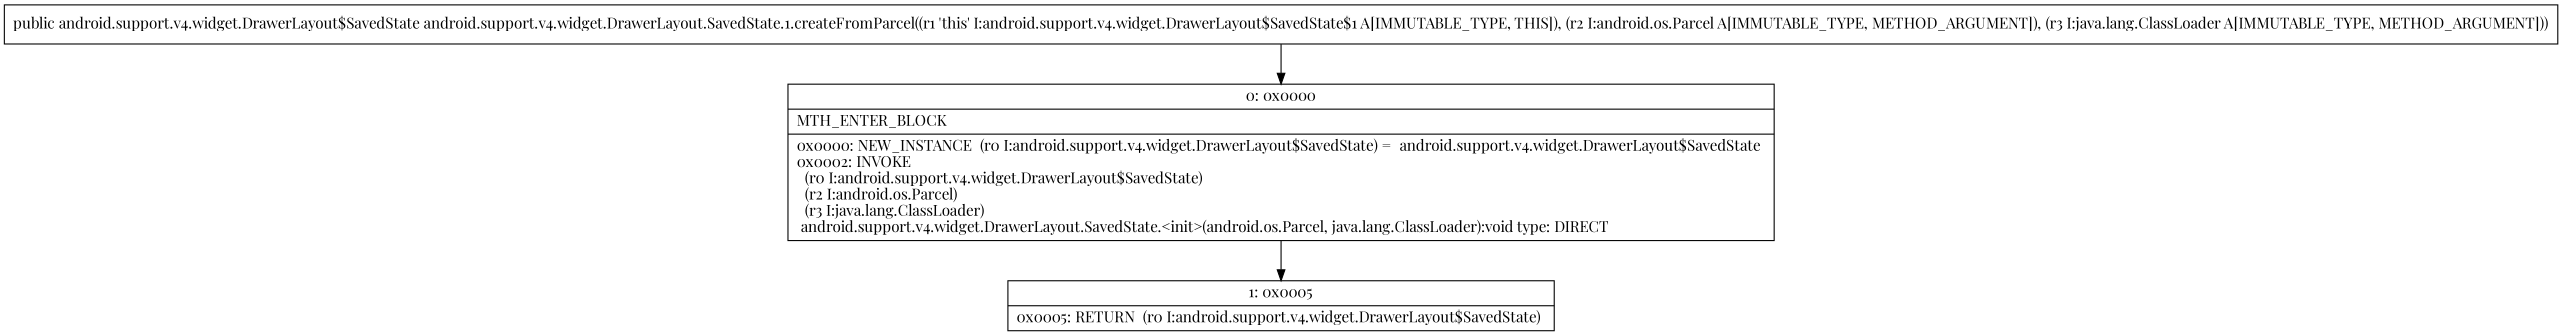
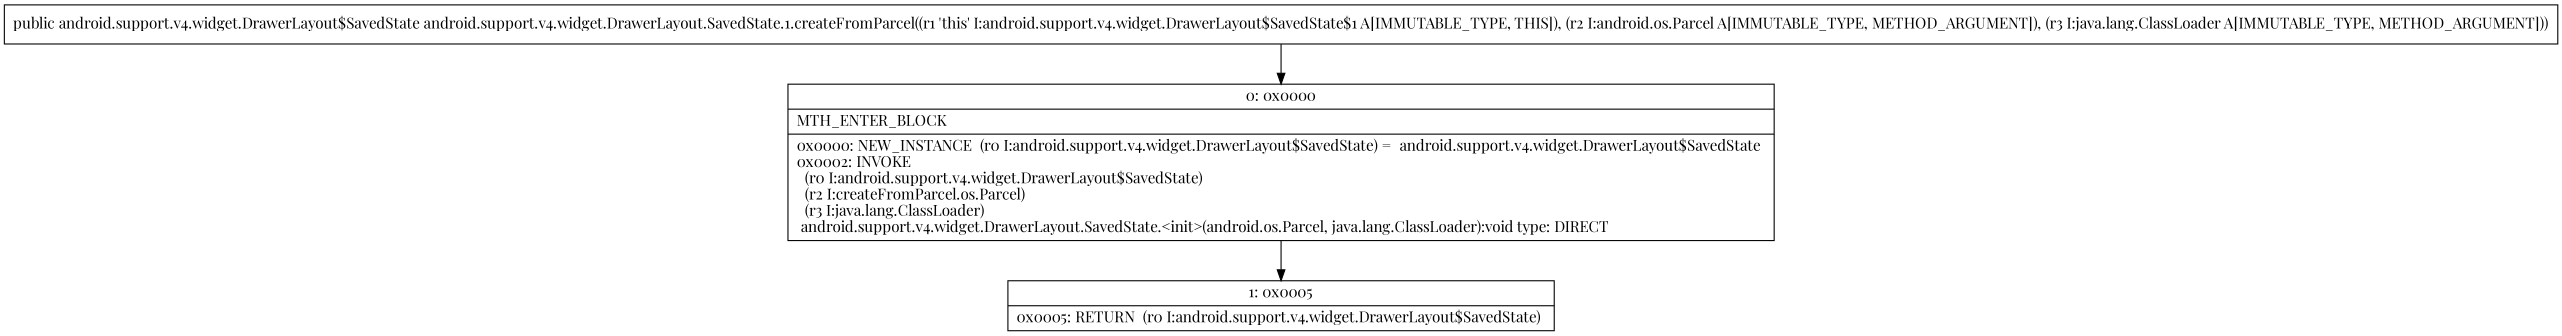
(877, 195) -> (911, 195)
